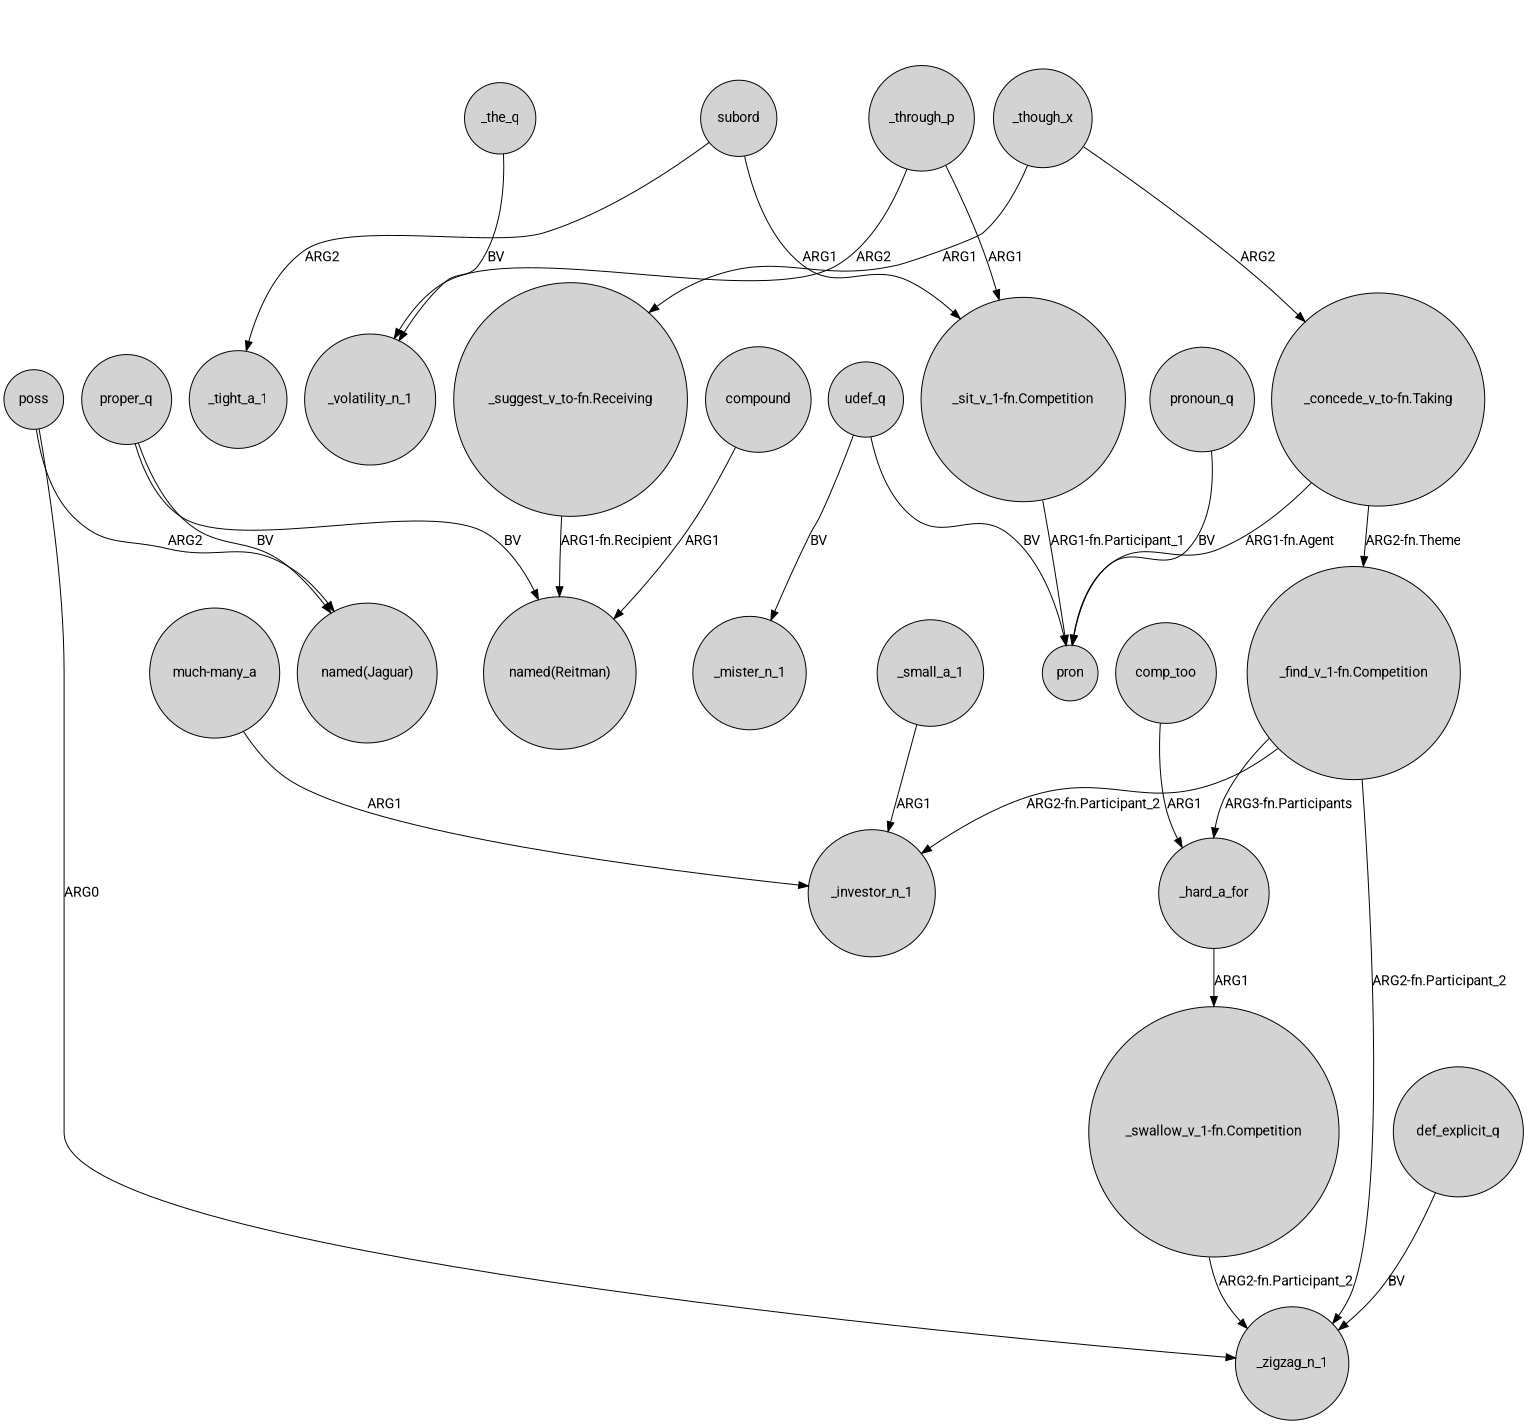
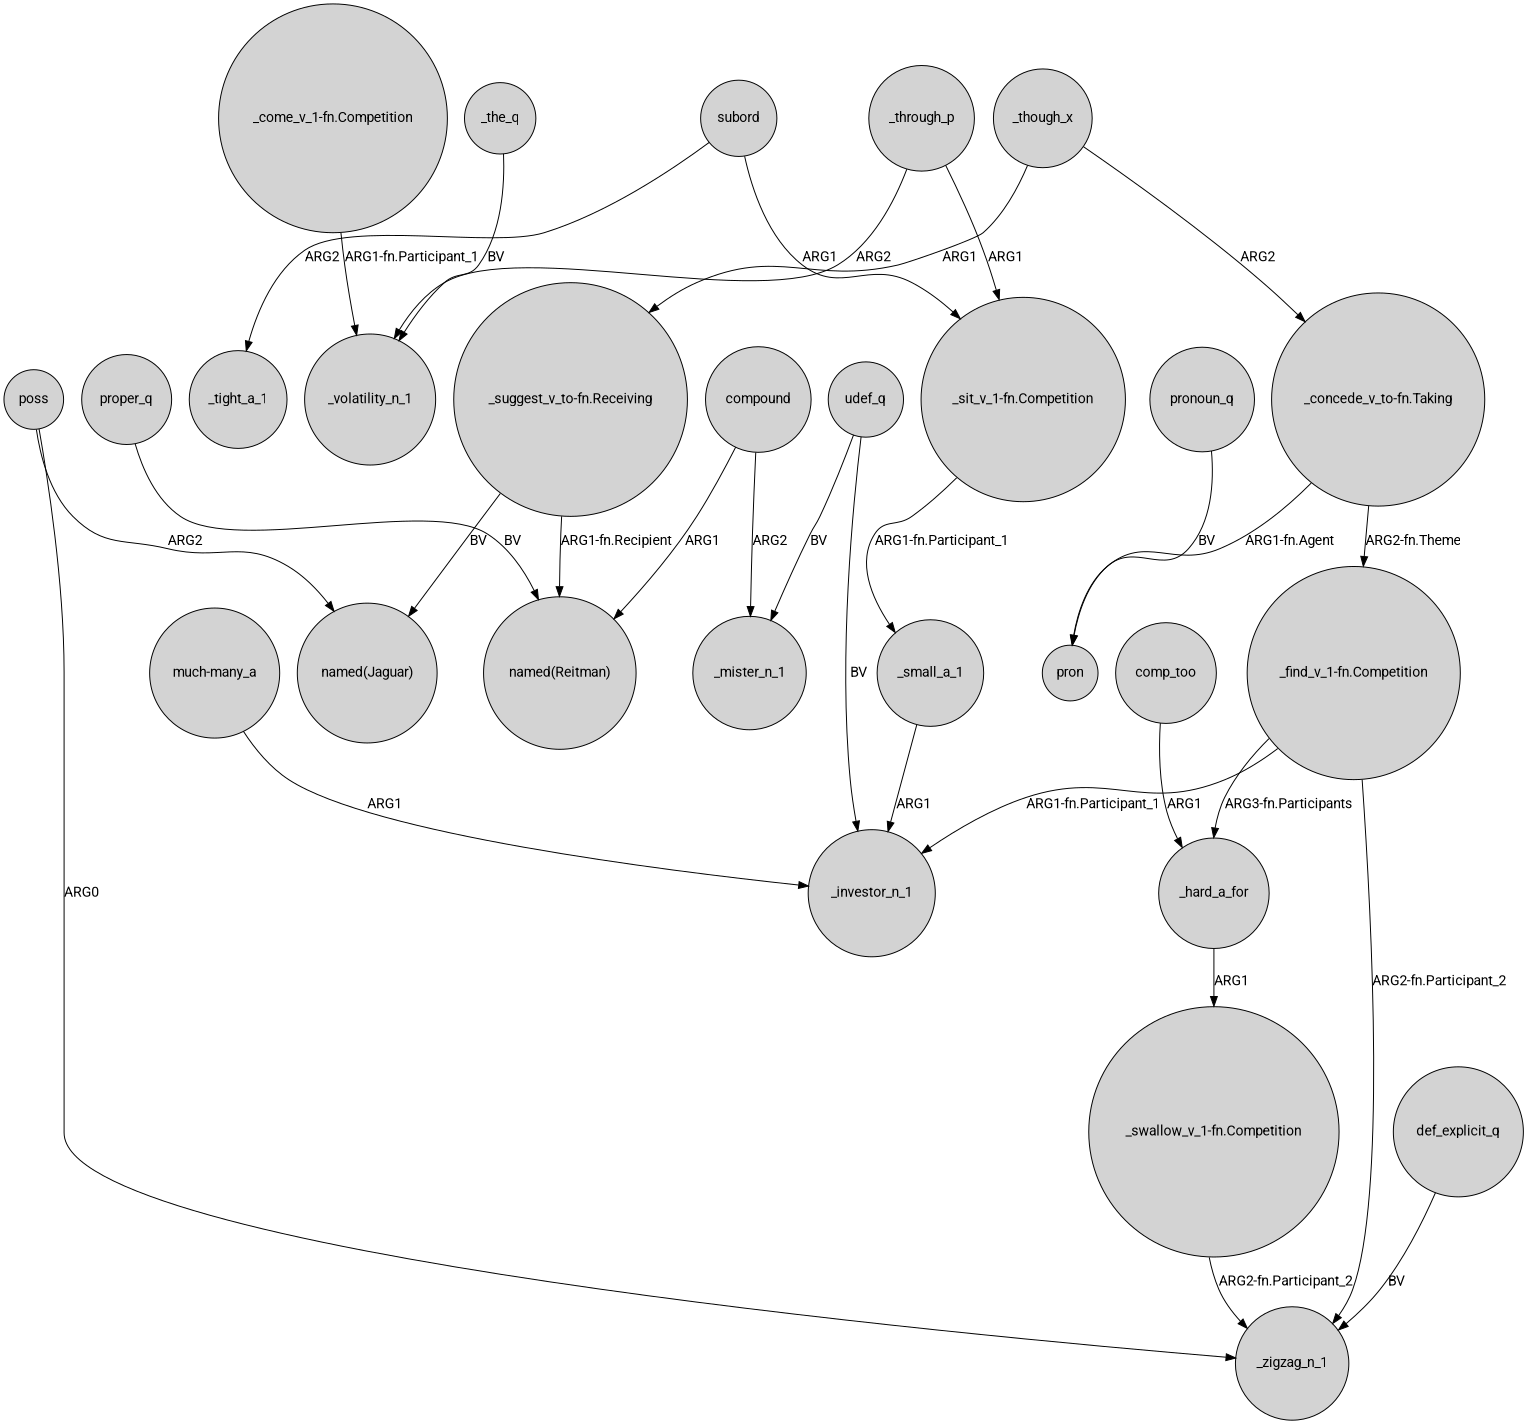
none -> (333, 118)
(973, 524) -> (846, 629)
none -> (753, 529)
(218, 539) -> (457, 551)
(1054, 568) -> (876, 532)
(1093, 805) -> (1093, 805)
